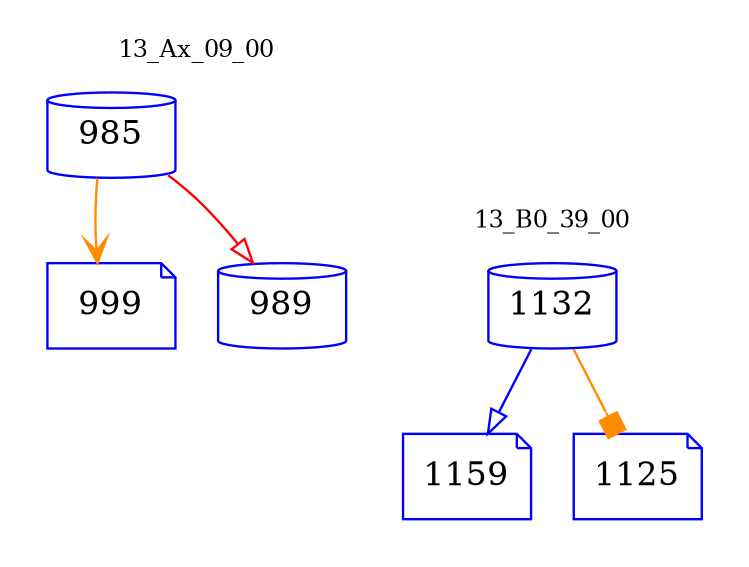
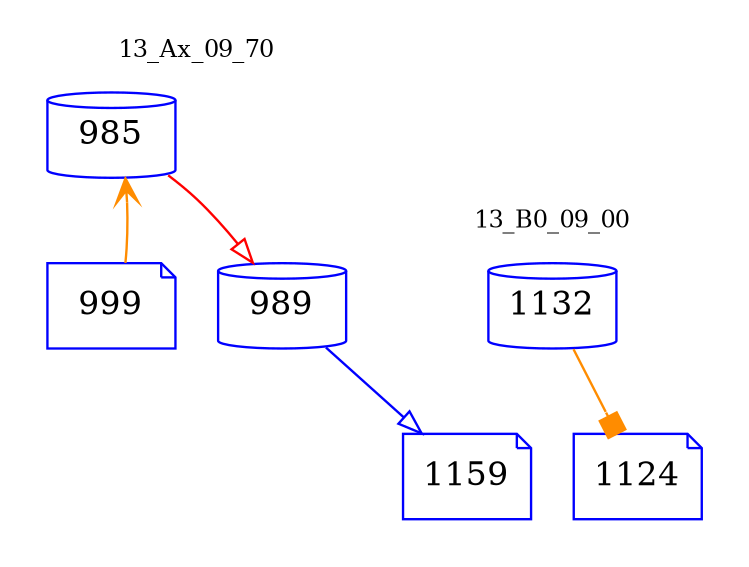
(197, 51) -> (197, 51)
(96, 209) -> (127, 233)
(552, 222) -> (552, 222)
(515, 381) -> (365, 382)
(638, 477) -> (638, 477)
